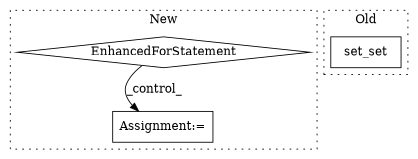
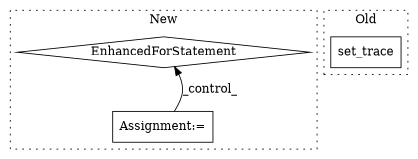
(366, 52) -> (366, 52)
(127, 83) -> (182, 93)
